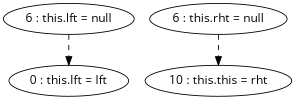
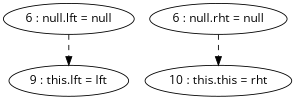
(69, 19) -> (69, 19)
(218, 19) -> (218, 19)
(69, 81) -> (69, 81)
